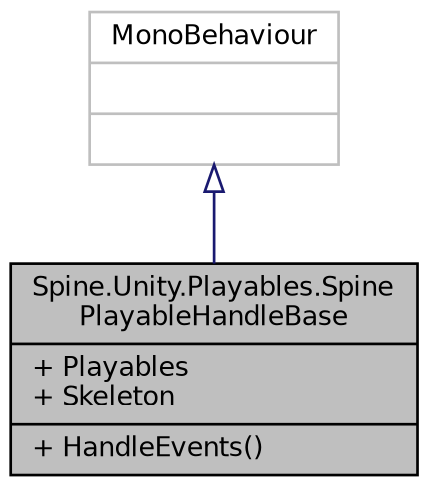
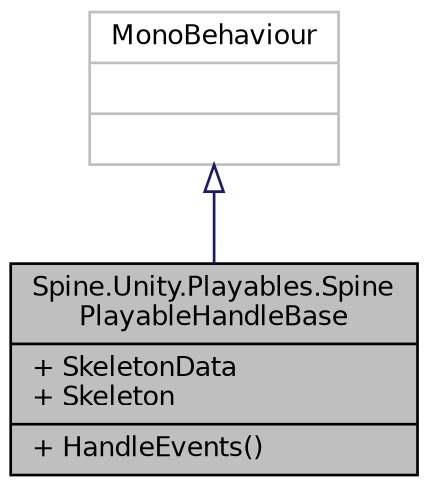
(111, 368) -> (135, 368)
